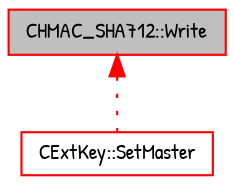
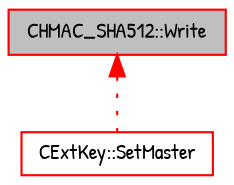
(117, 32) -> (117, 32)
